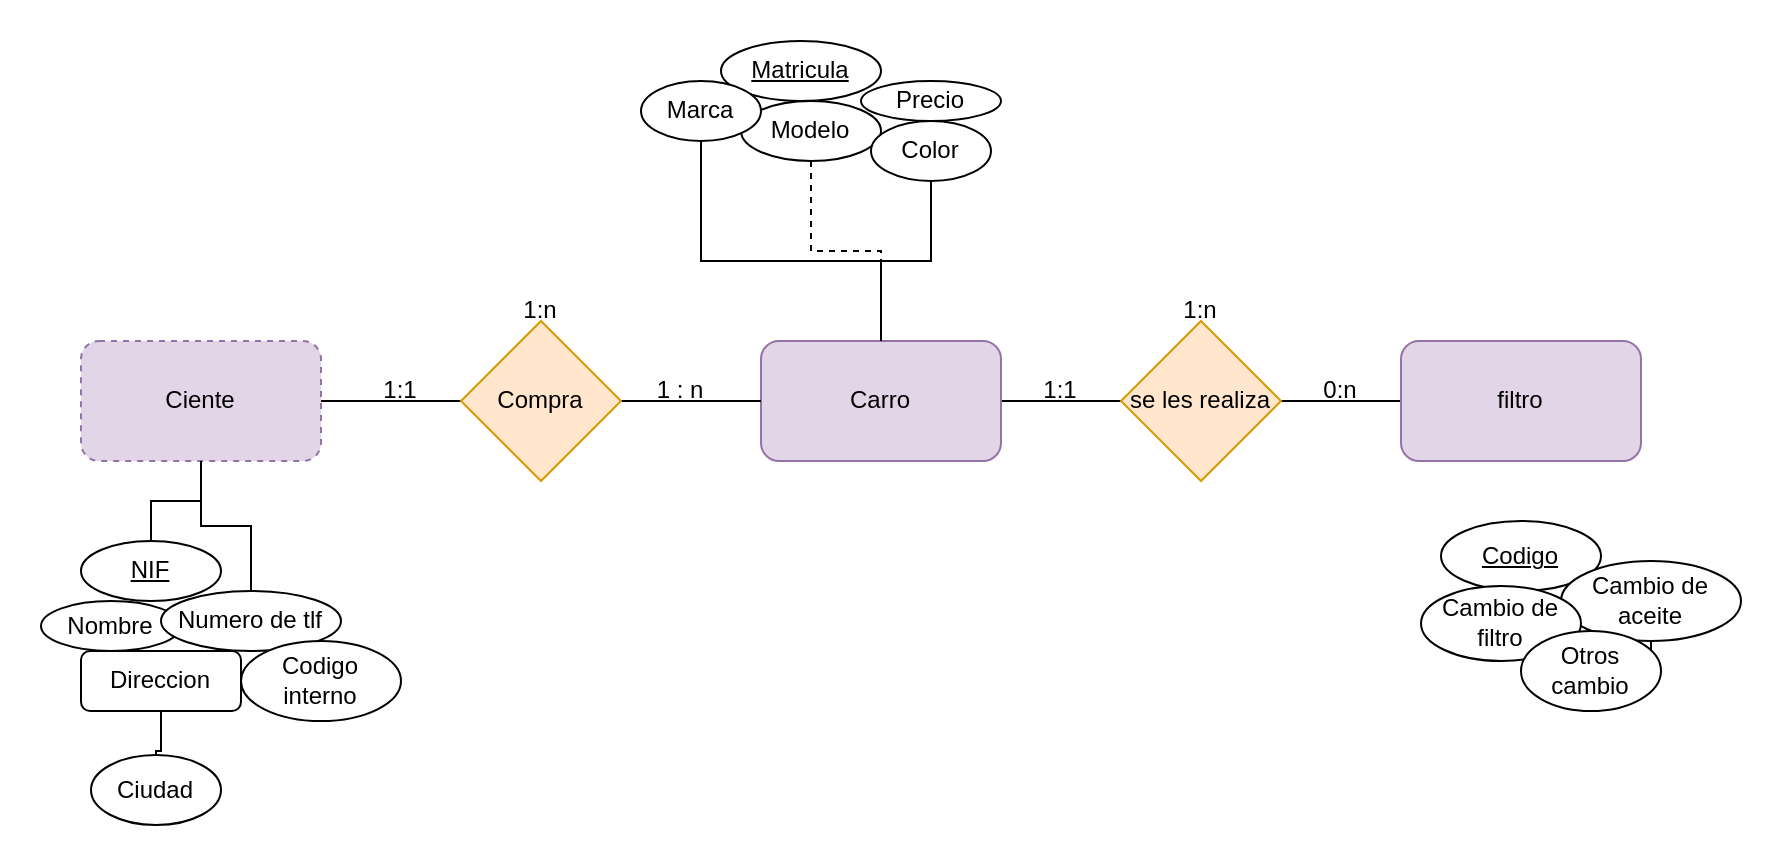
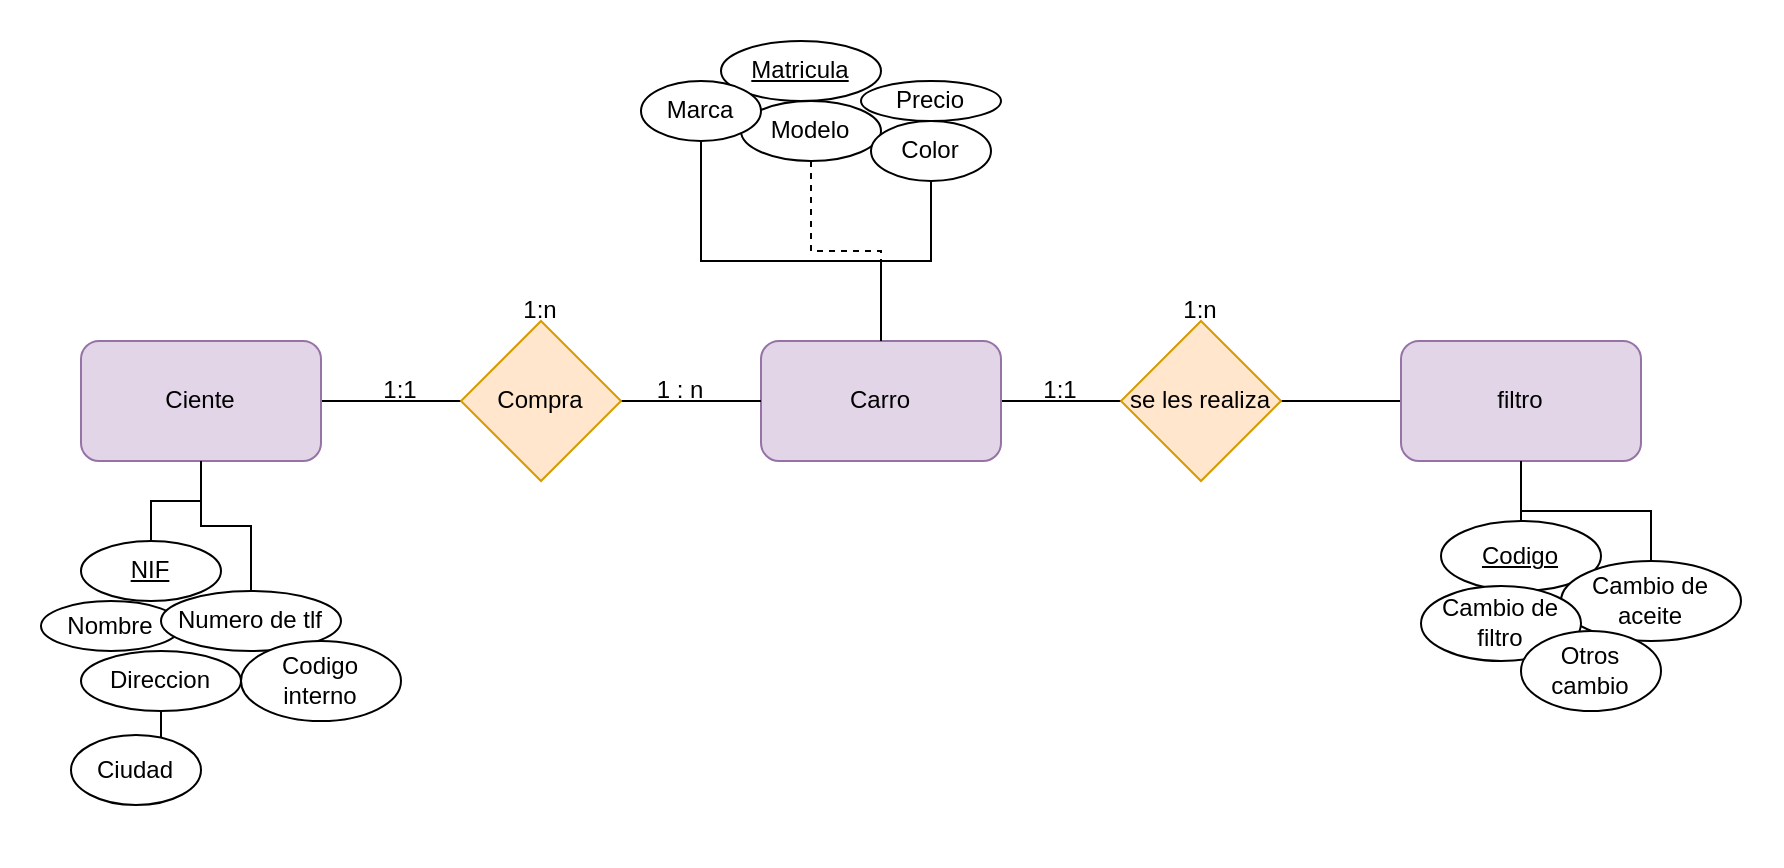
(1341, 391) -> none
(201, 401) -> (201, 401)
none -> (1521, 518)
(1651, 645) -> (1613, 511)
(161, 681) -> (161, 681)
(156, 790) -> (136, 770)
